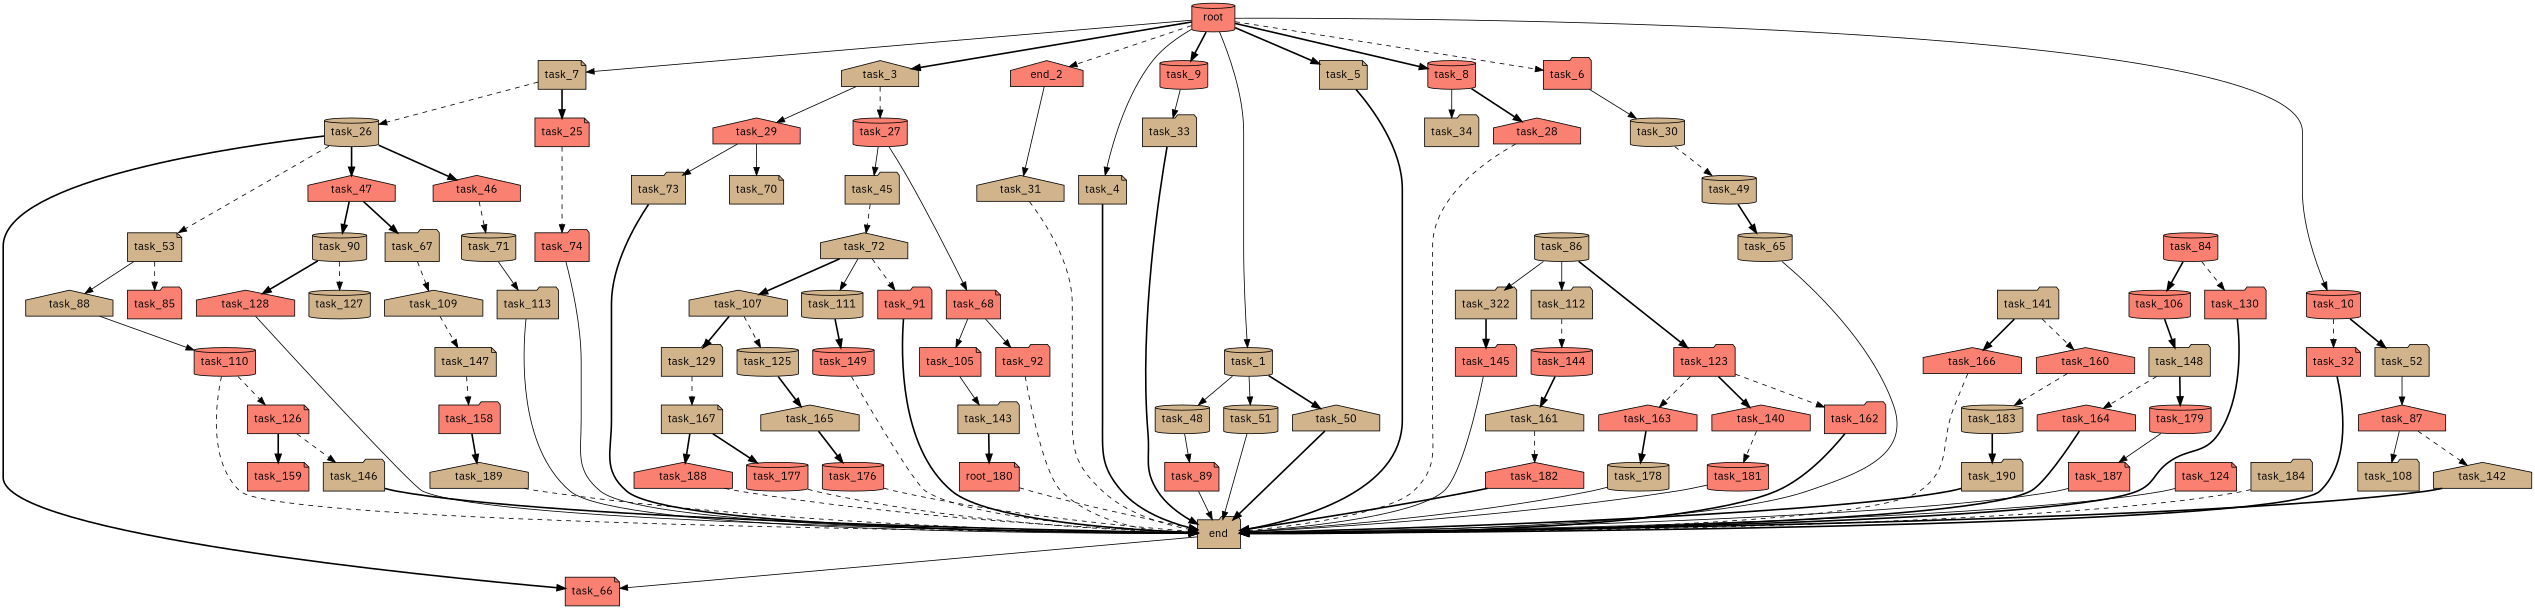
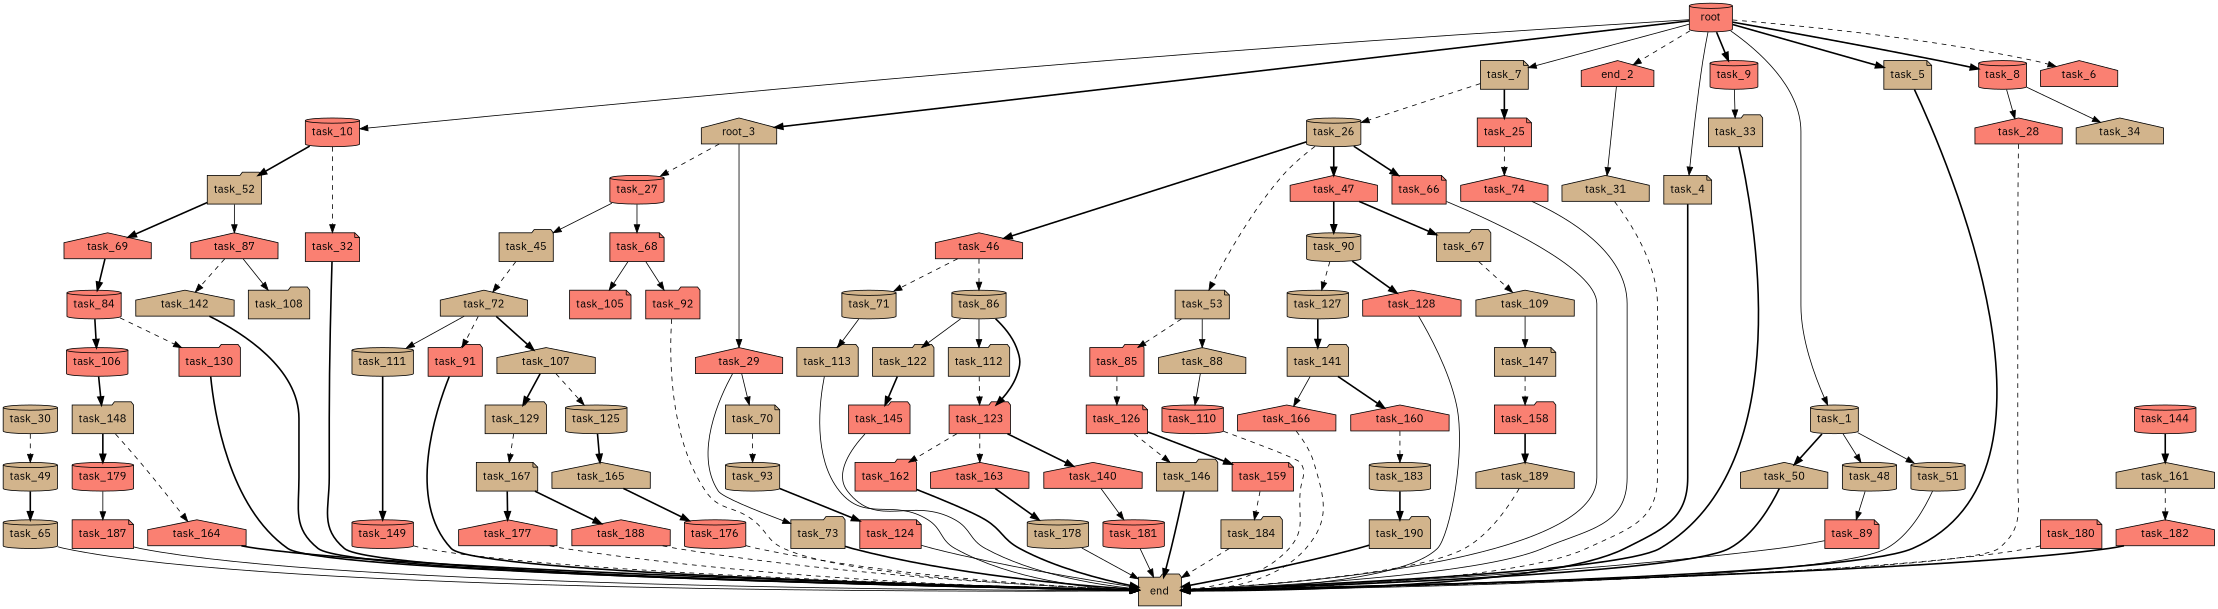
(880, 75) -> (739, 132)
(1567, 75) -> (2079, 75)
(1609, 102) -> none
(1493, 103) -> (2010, 100)
(1452, 132) -> (2120, 132)
none -> (108, 247)
(562, 247) -> (1504, 190)
none -> (979, 270)
(1486, 305) -> (903, 362)
(447, 328) -> (1525, 328)
none -> (1318, 329)
(1562, 329) -> (979, 387)
(2002, 332) -> (1304, 388)
(2055, 332) -> (1358, 390)
(249, 388) -> (1117, 387)
(989, 419) -> none
(1752, 443) -> (1110, 501)
none -> (753, 477)
(777, 477) -> (508, 534)
(989, 477) -> (2071, 534)
none -> (1258, 502)
(913, 562) -> (1577, 510)
